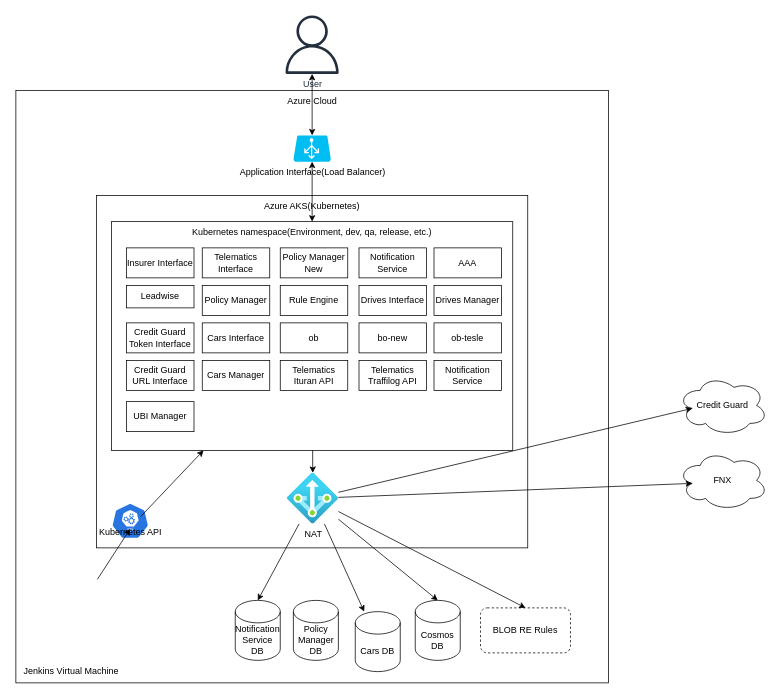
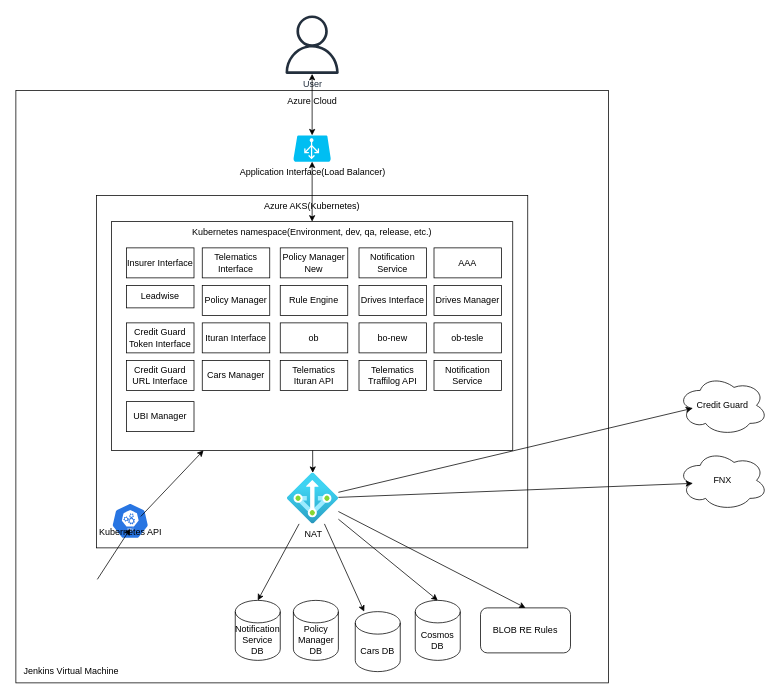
(236, 338) -> (236, 338)
(525, 630) -> (525, 630)
